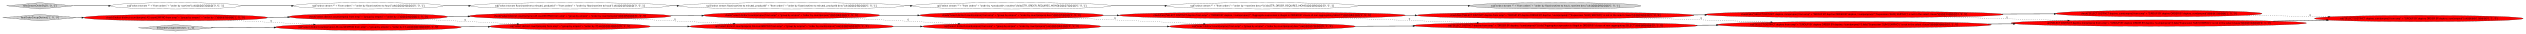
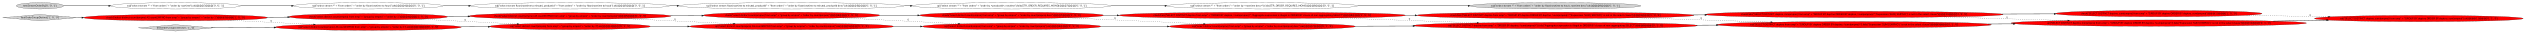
(40, 6) -> (40, 6)
